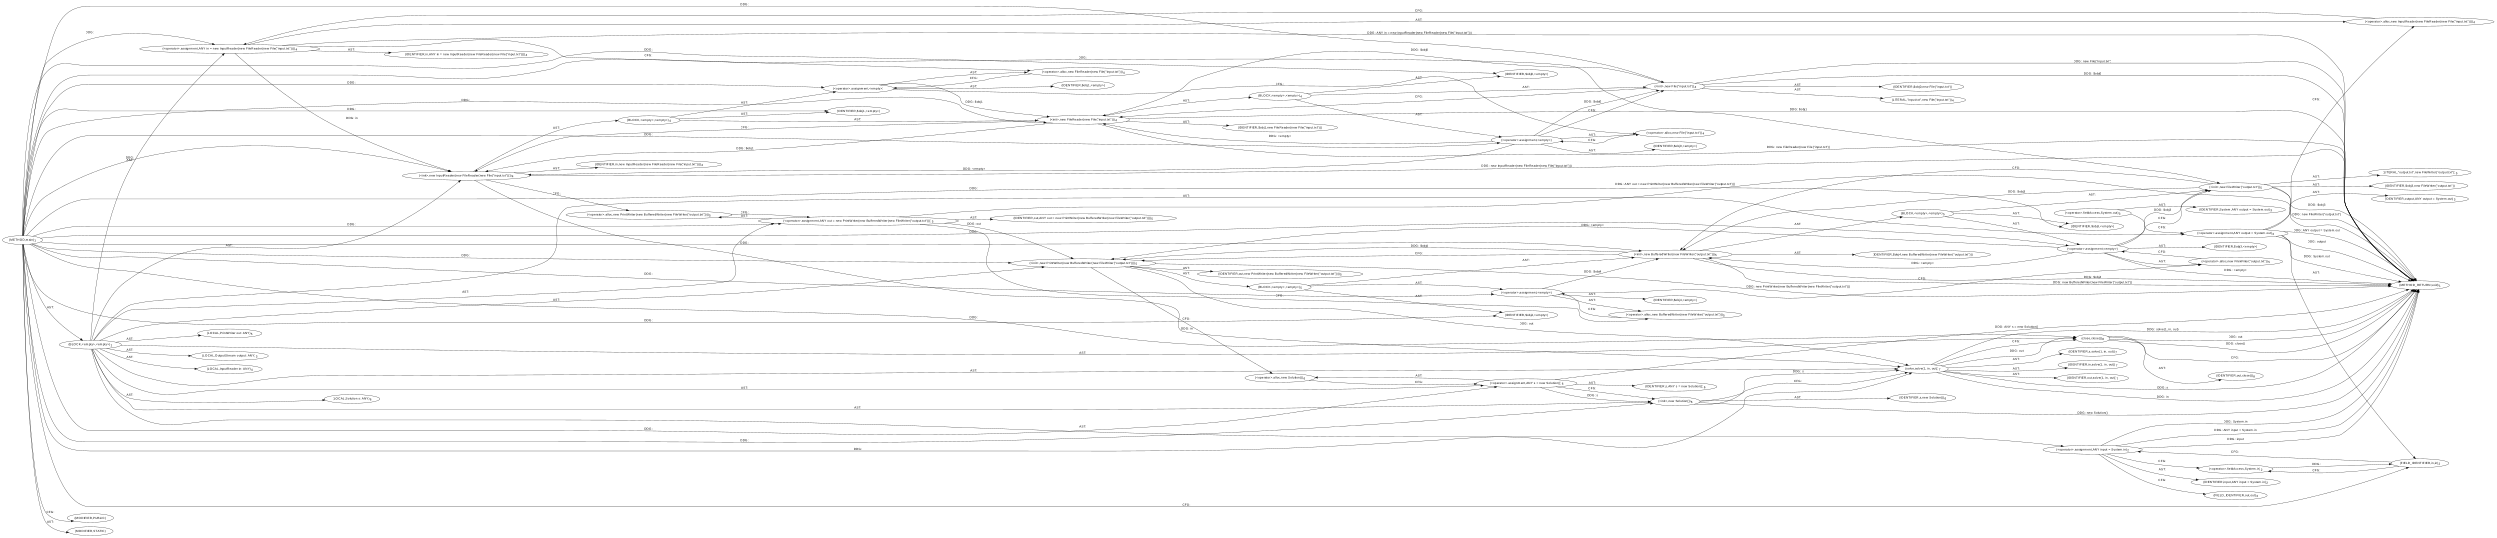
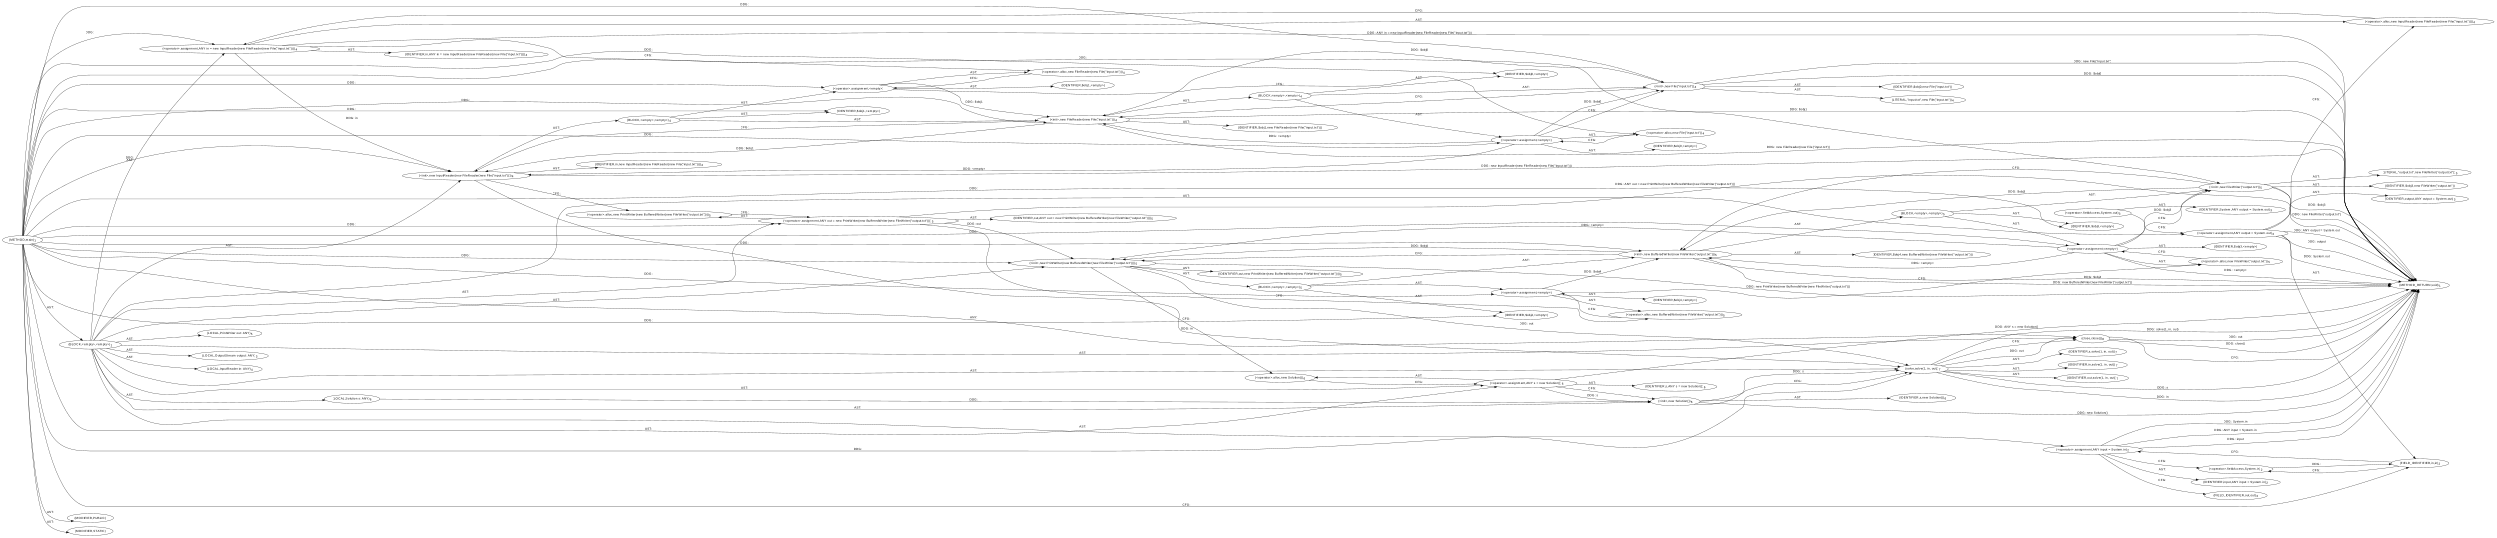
(974, 317) -> (974, 317)
(2236, 376) -> none
(649, 429) -> (649, 429)
(758, 442) -> (1014, 401)
(51, 512) -> (51, 512)
